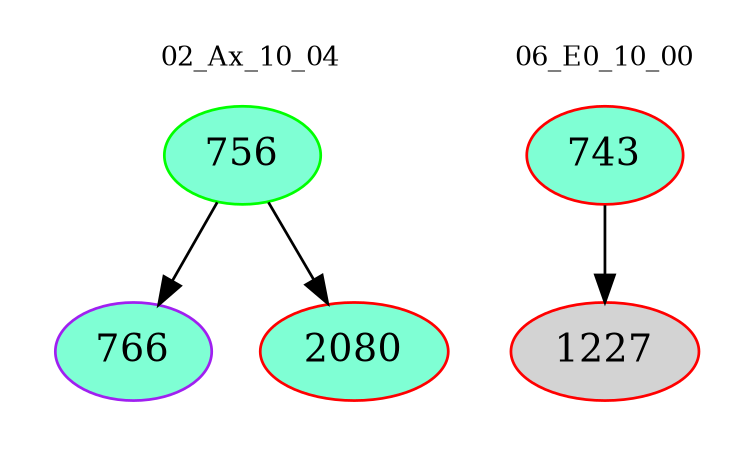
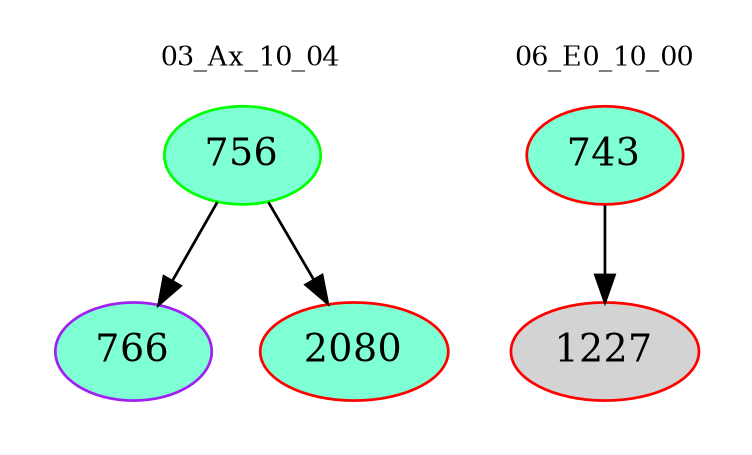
(251, 59) -> (251, 59)
